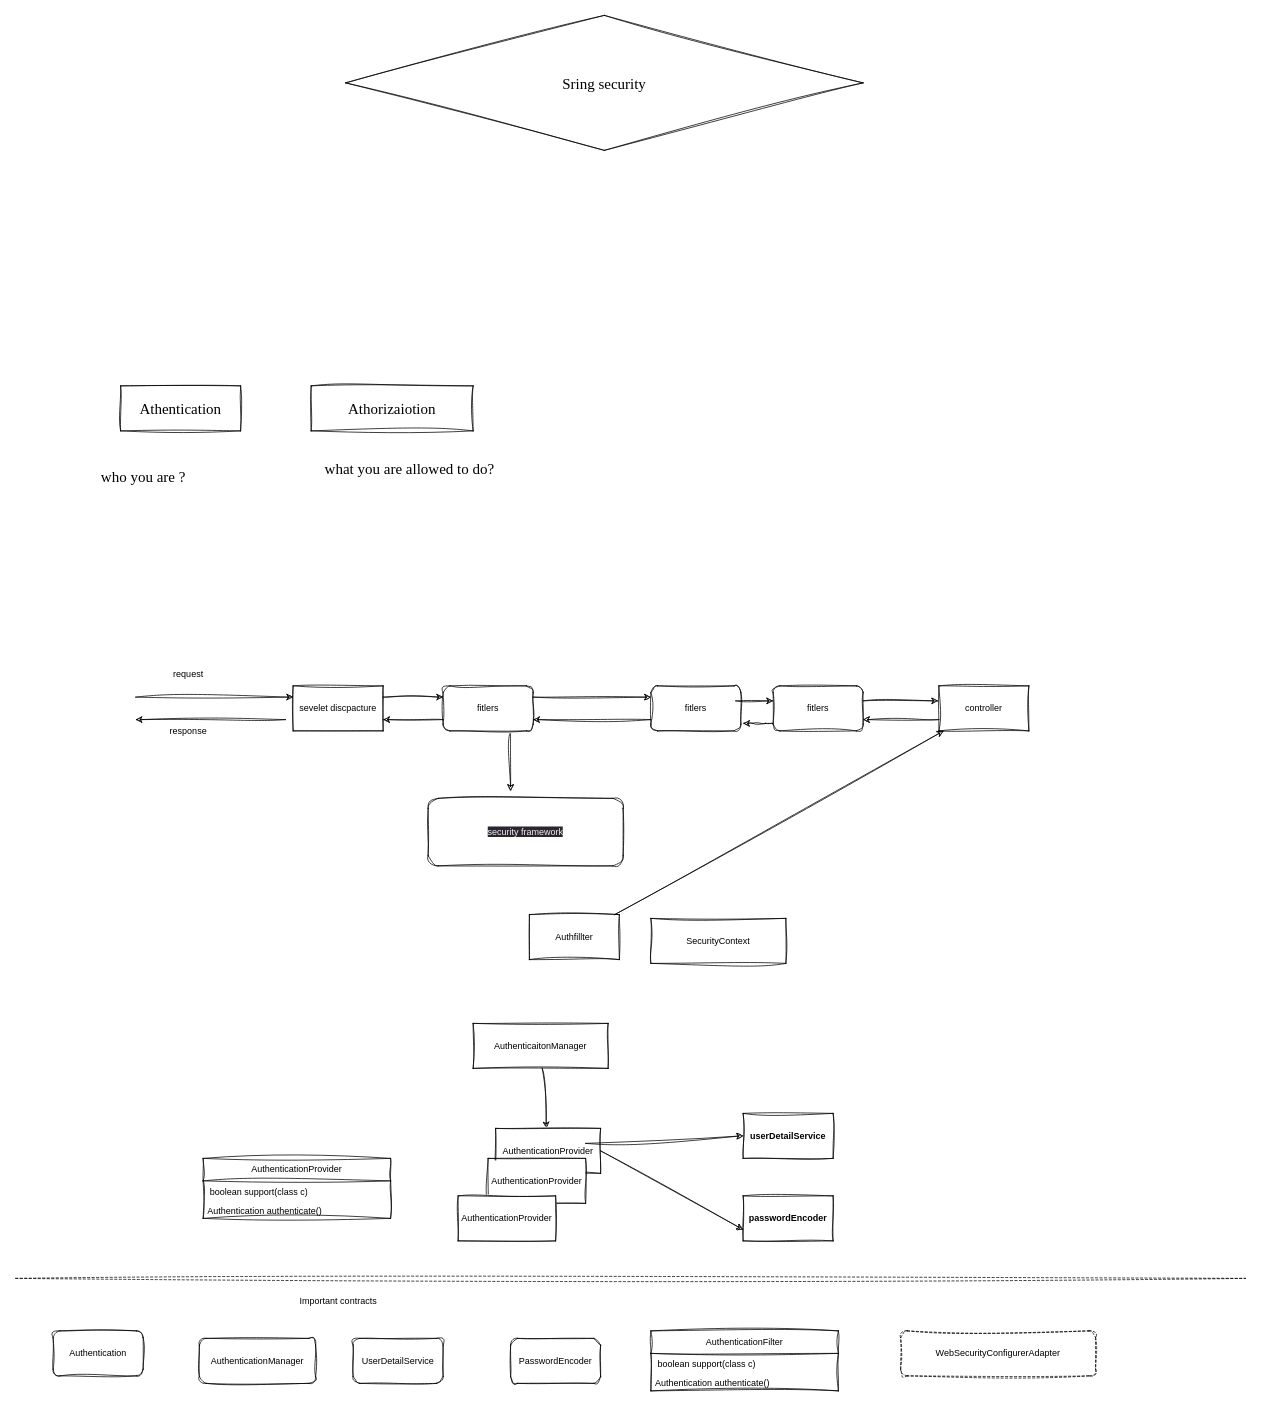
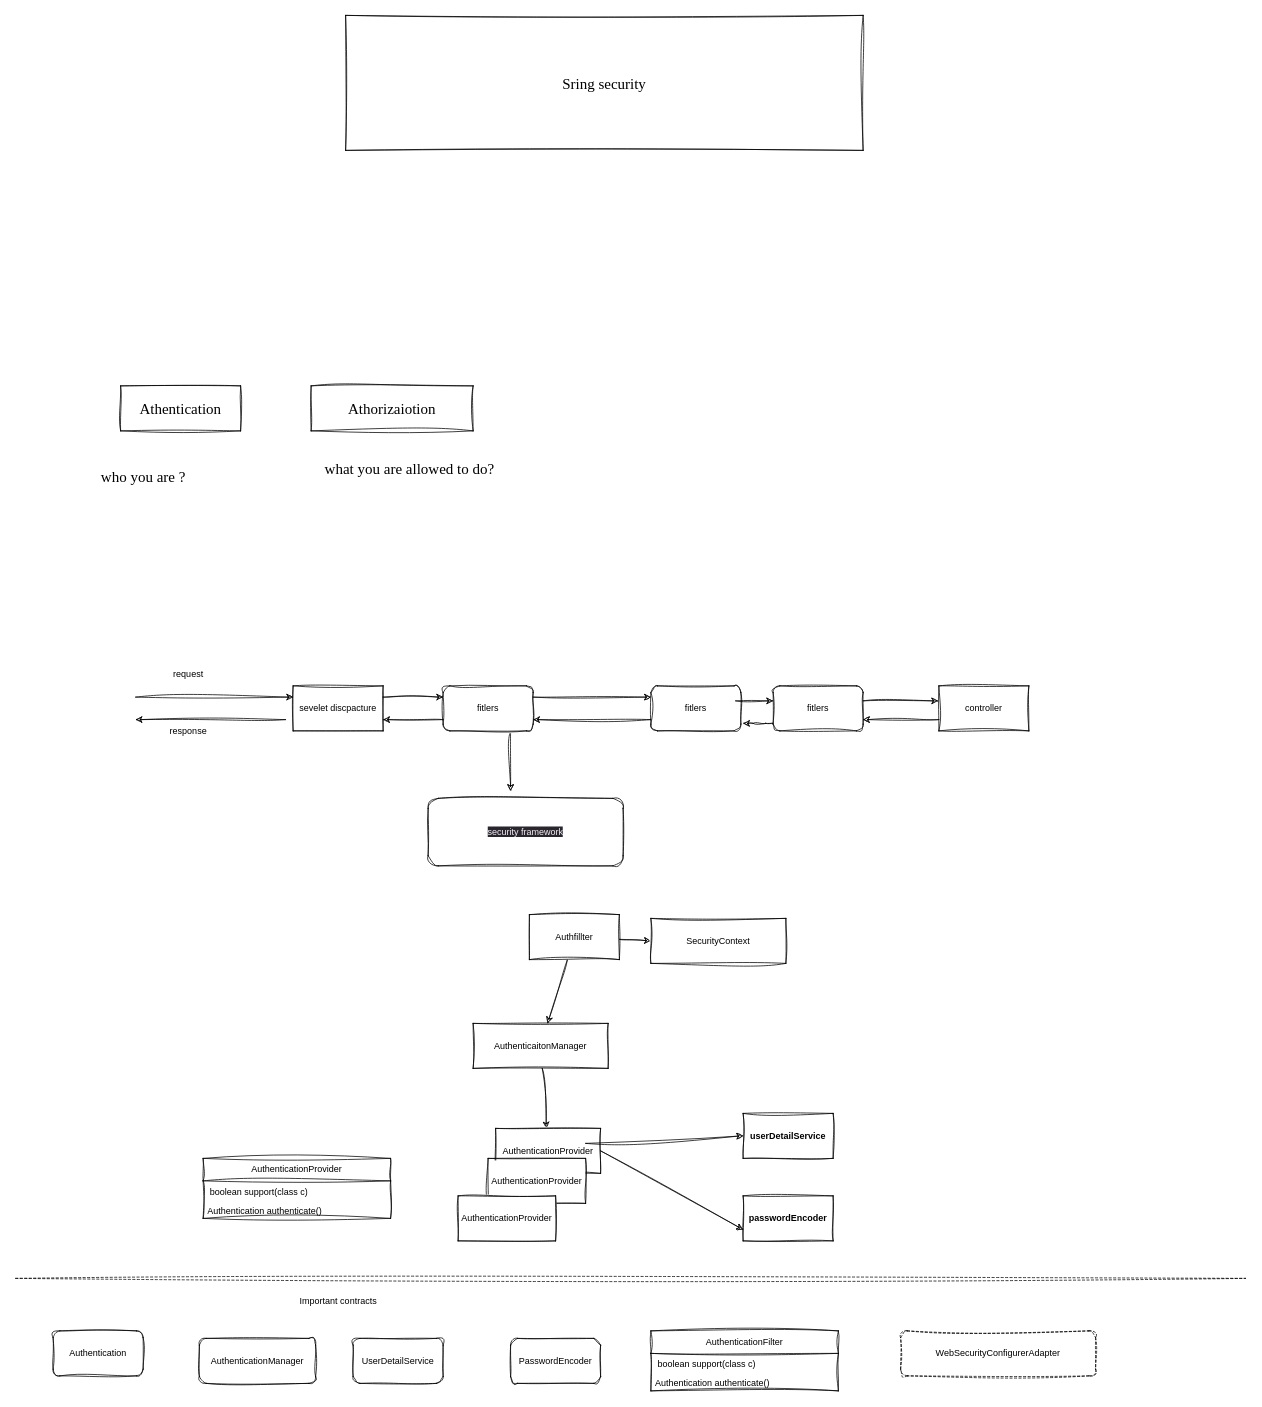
(604, 83) -> (604, 83)
(779, 823) -> (558, 990)
none -> (634, 940)
